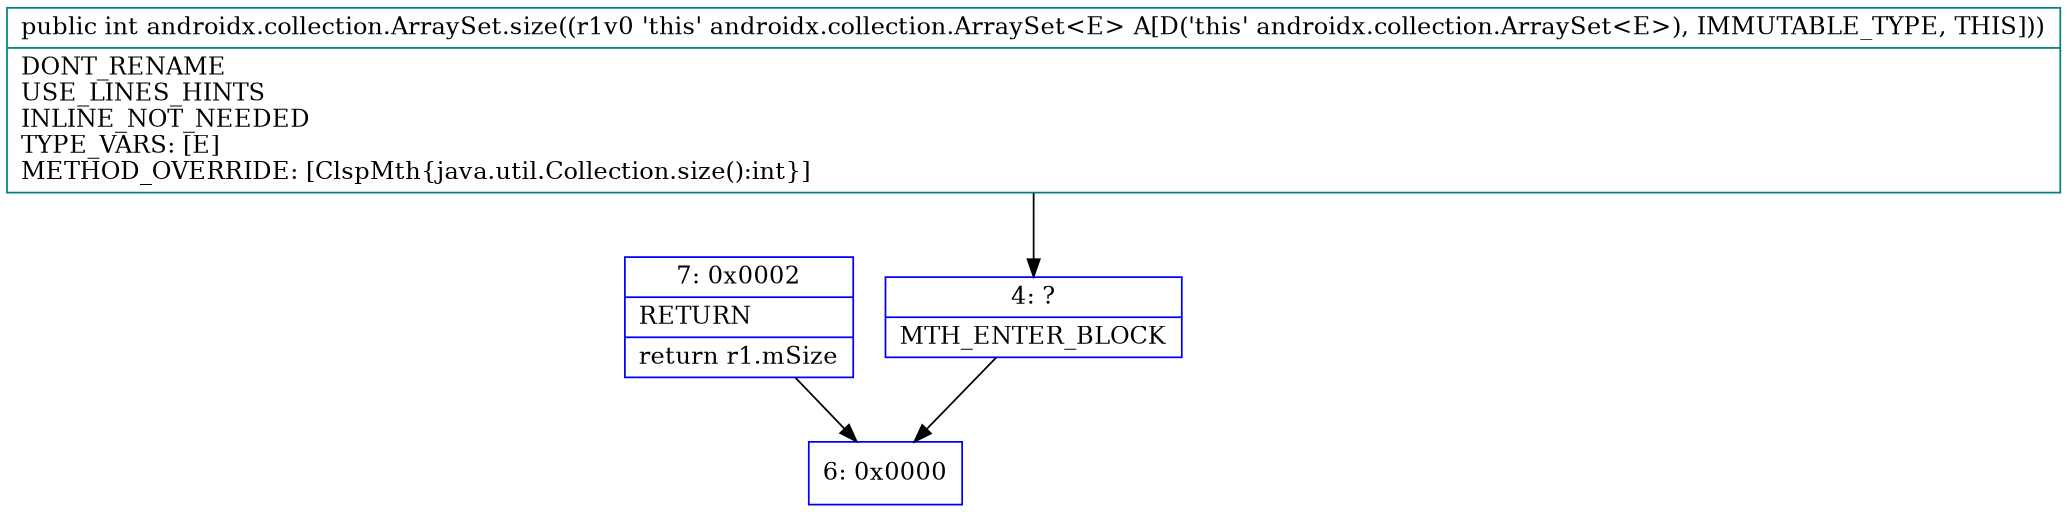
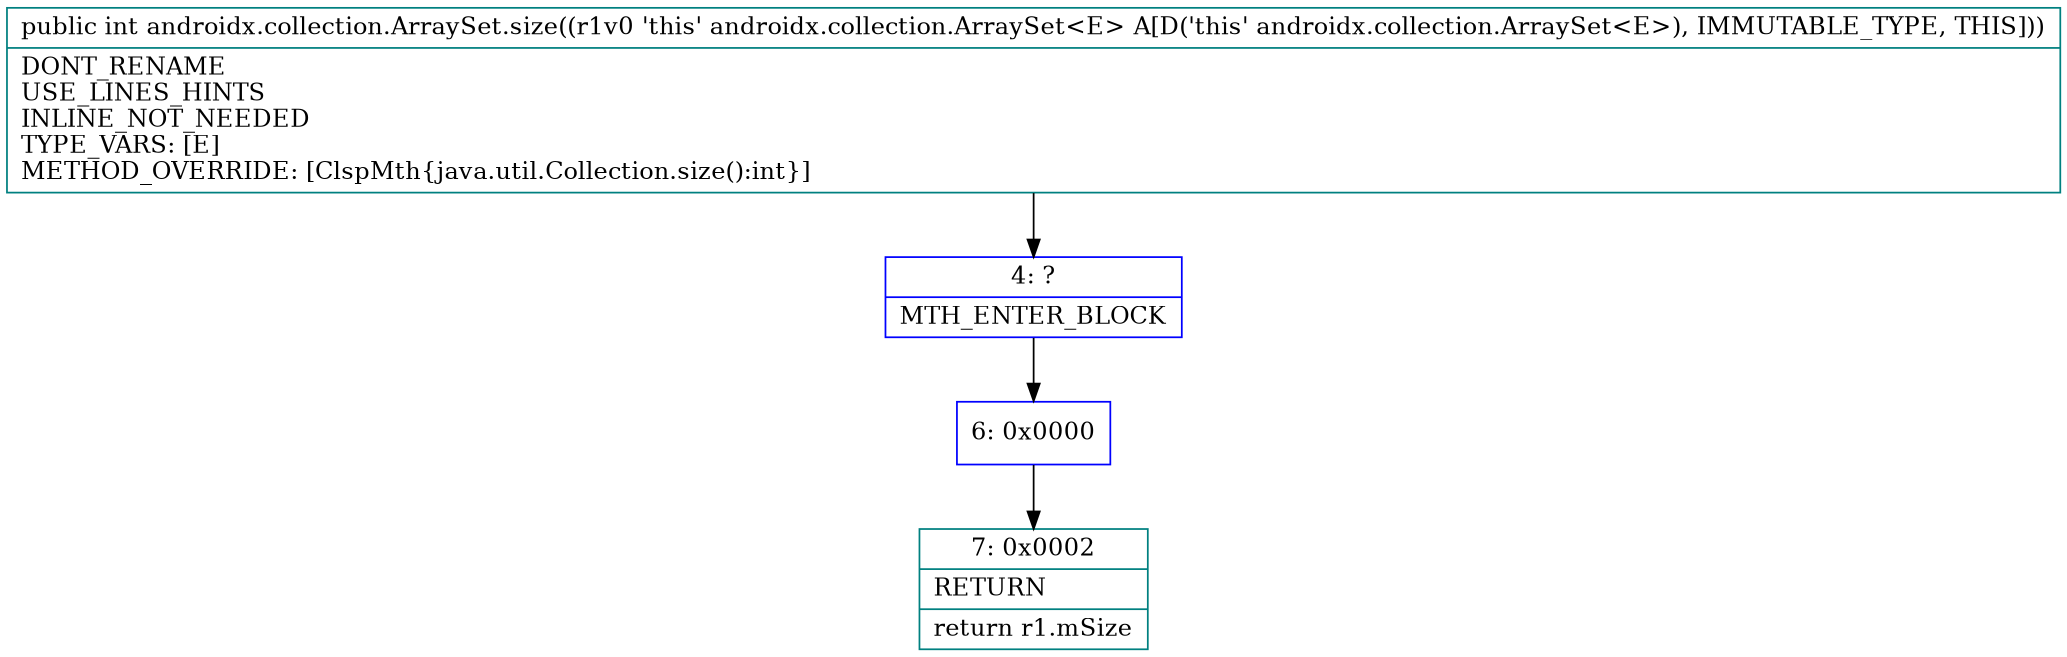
(739, 317) -> (1034, 589)
(820, 403) -> (1034, 488)
